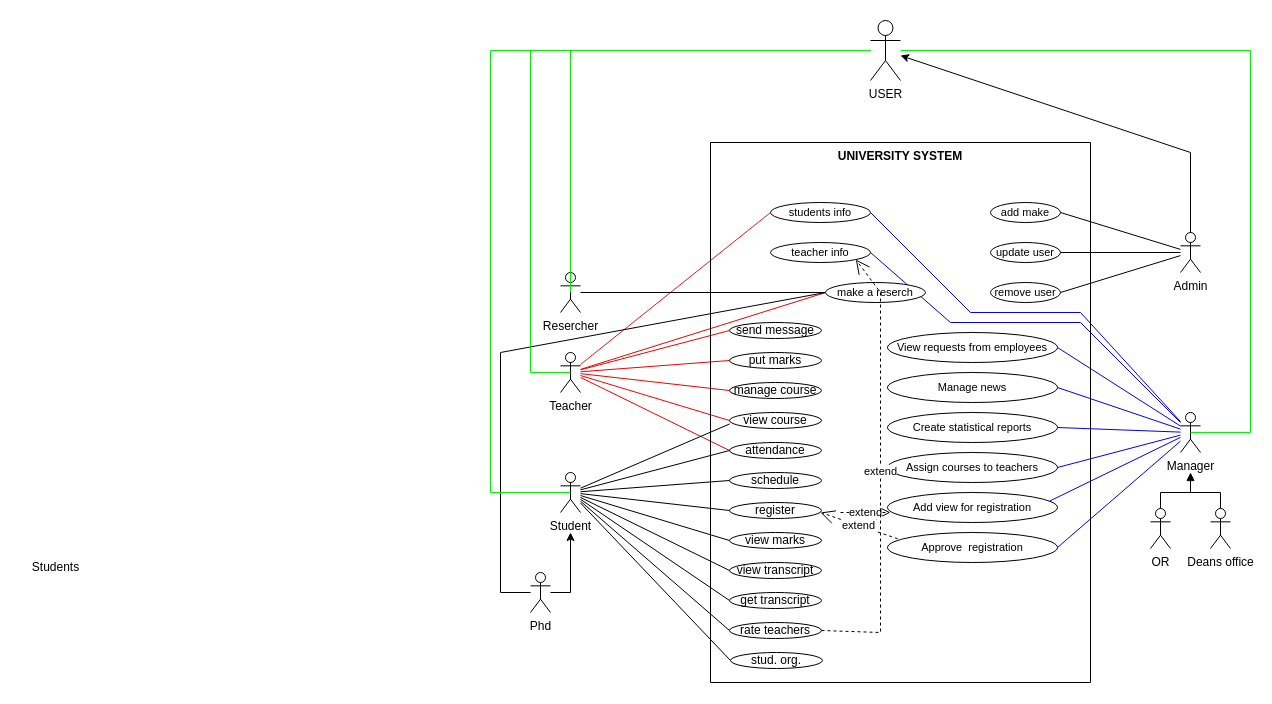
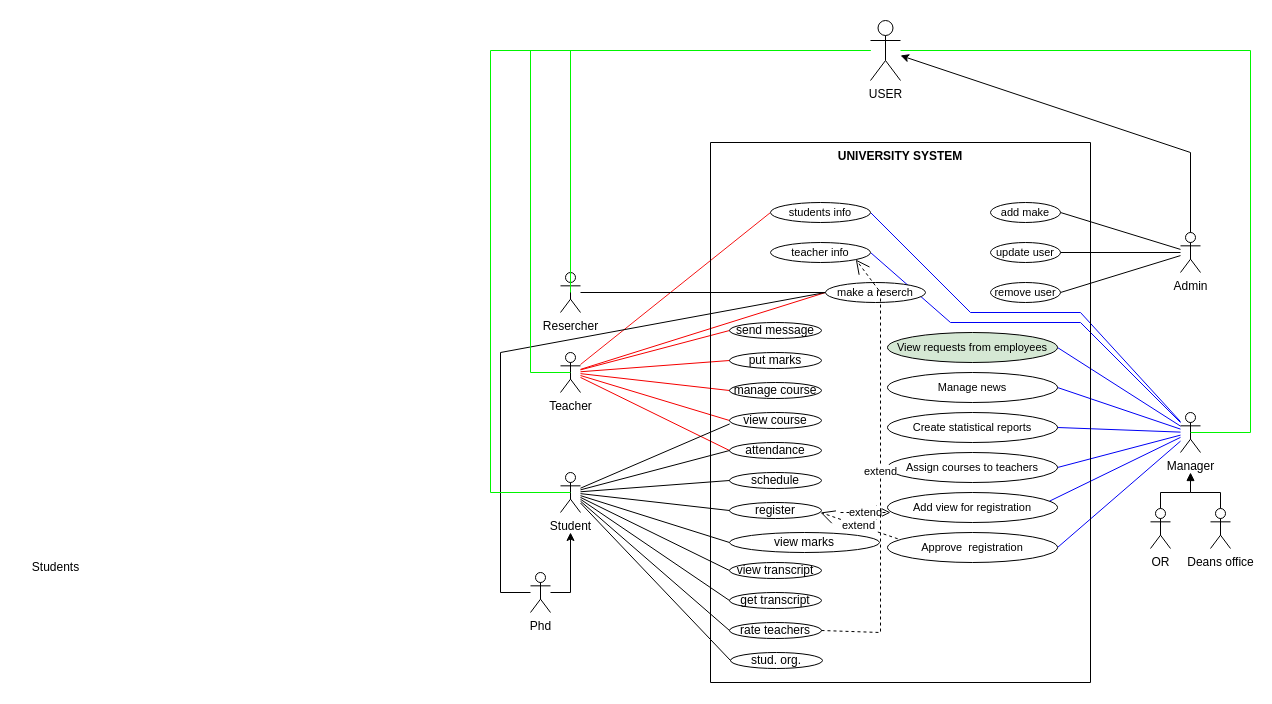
(973, 348) -> (973, 348)
(776, 541) -> (805, 543)
